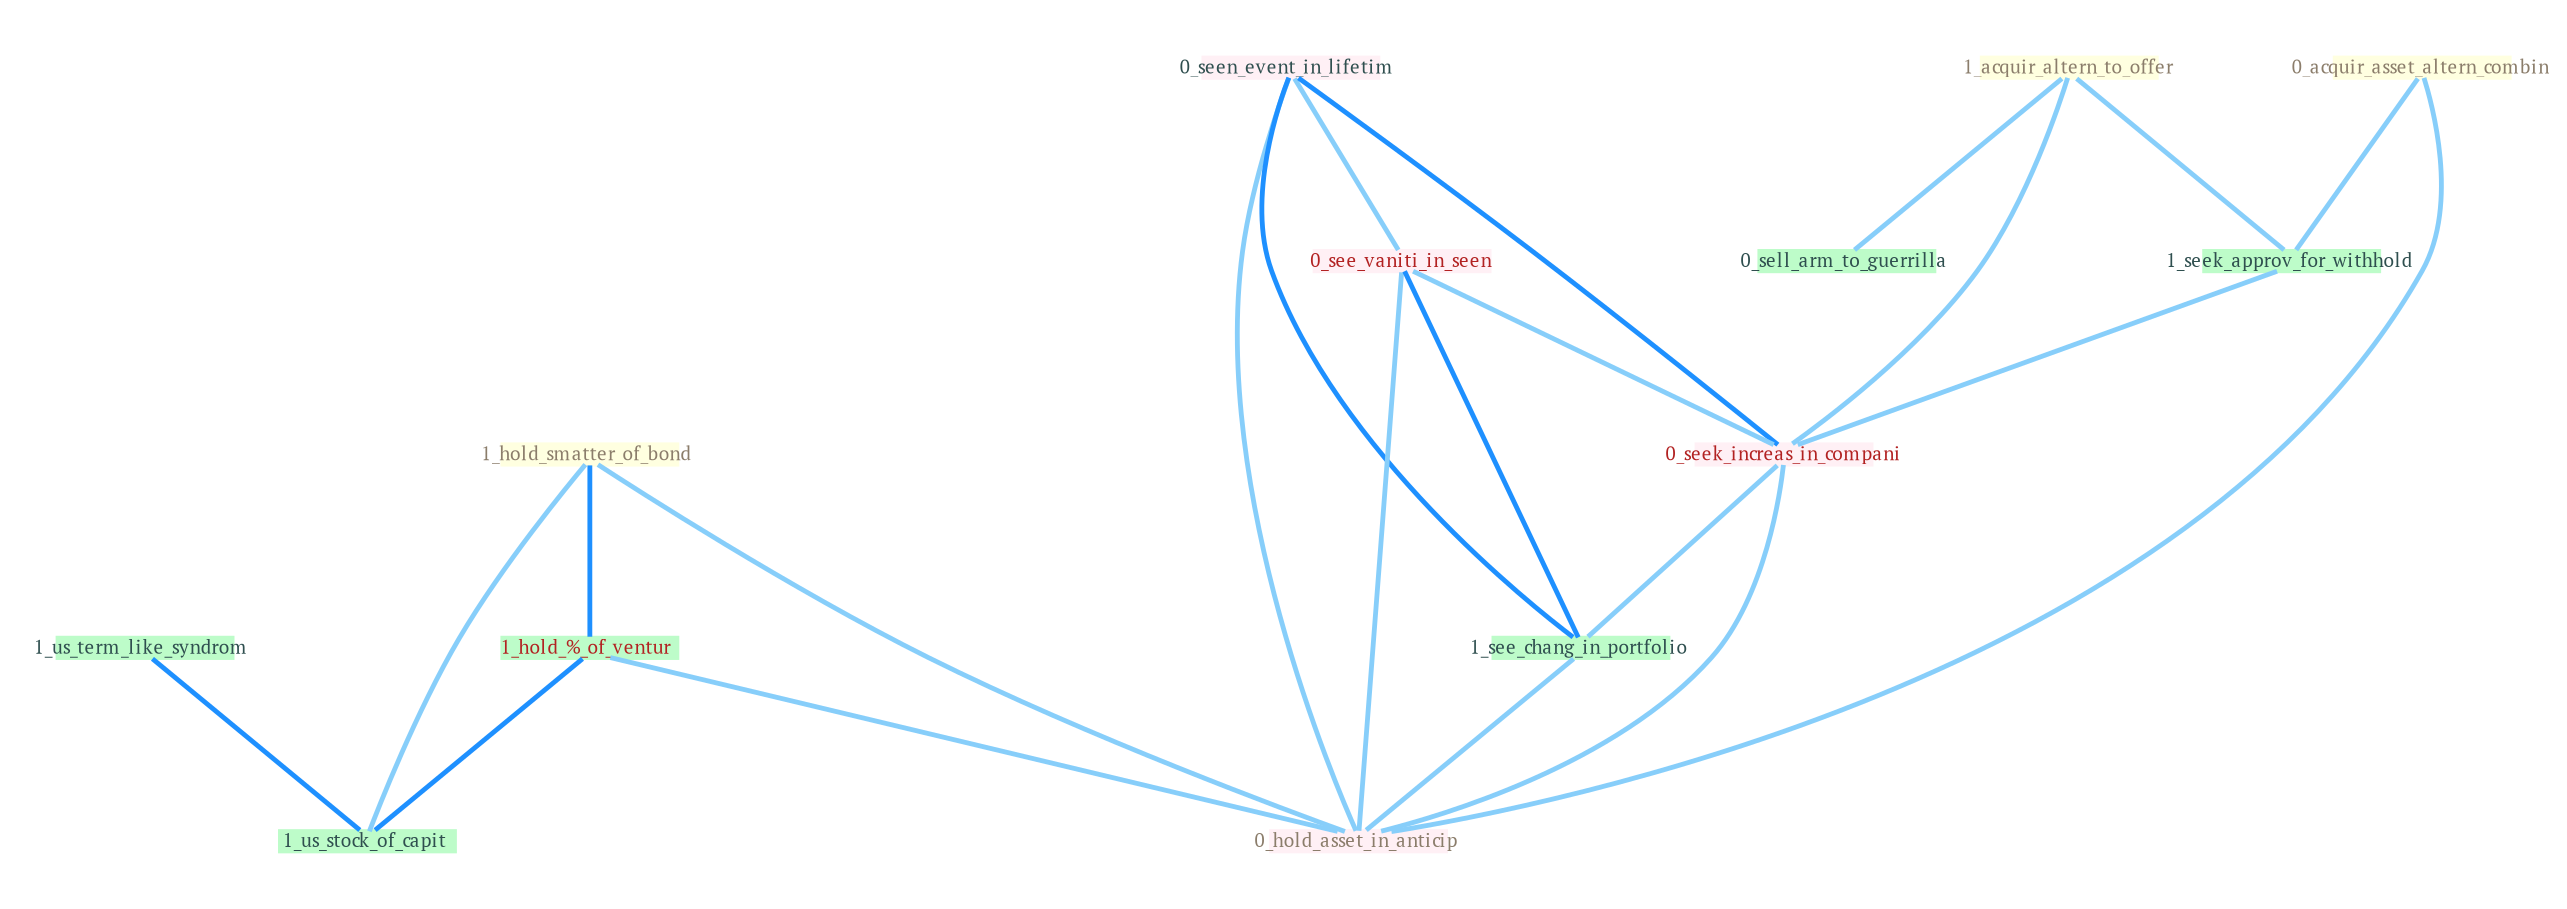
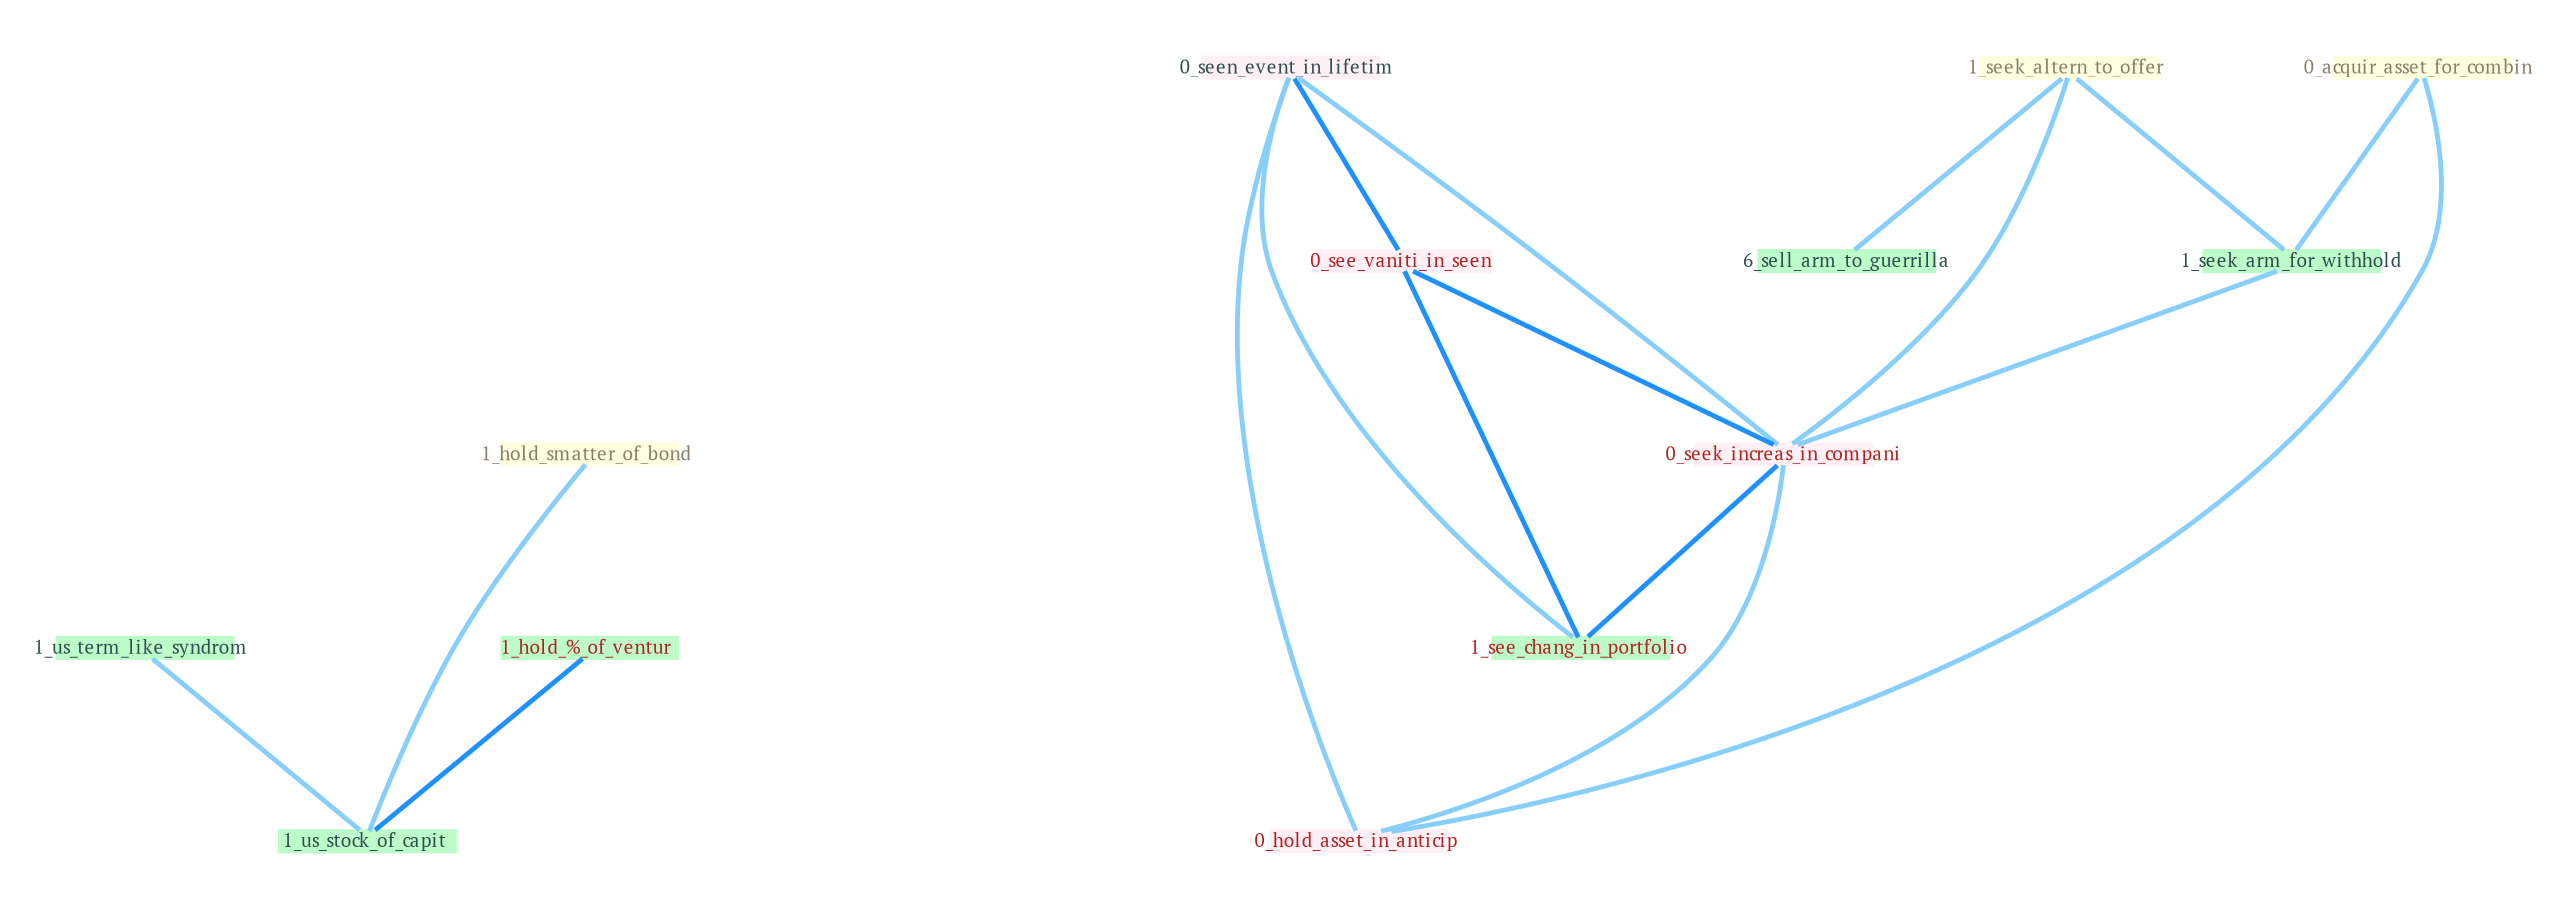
(2069, 68) -> (2069, 68)
(2422, 68) -> (2422, 68)
(1346, 164) -> (1346, 164)
(1541, 258) -> (1541, 258)
(1847, 261) -> (1847, 261)
(2292, 261) -> (2292, 261)
(1593, 358) -> (1593, 358)
(1338, 395) -> (1338, 395)
(590, 551) -> none
(1683, 551) -> (1683, 551)
(1380, 552) -> none
(1581, 648) -> (1581, 648)
(959, 672) -> none
(256, 744) -> (256, 744)
(974, 744) -> none
(1470, 744) -> none
(1359, 841) -> (1359, 841)
